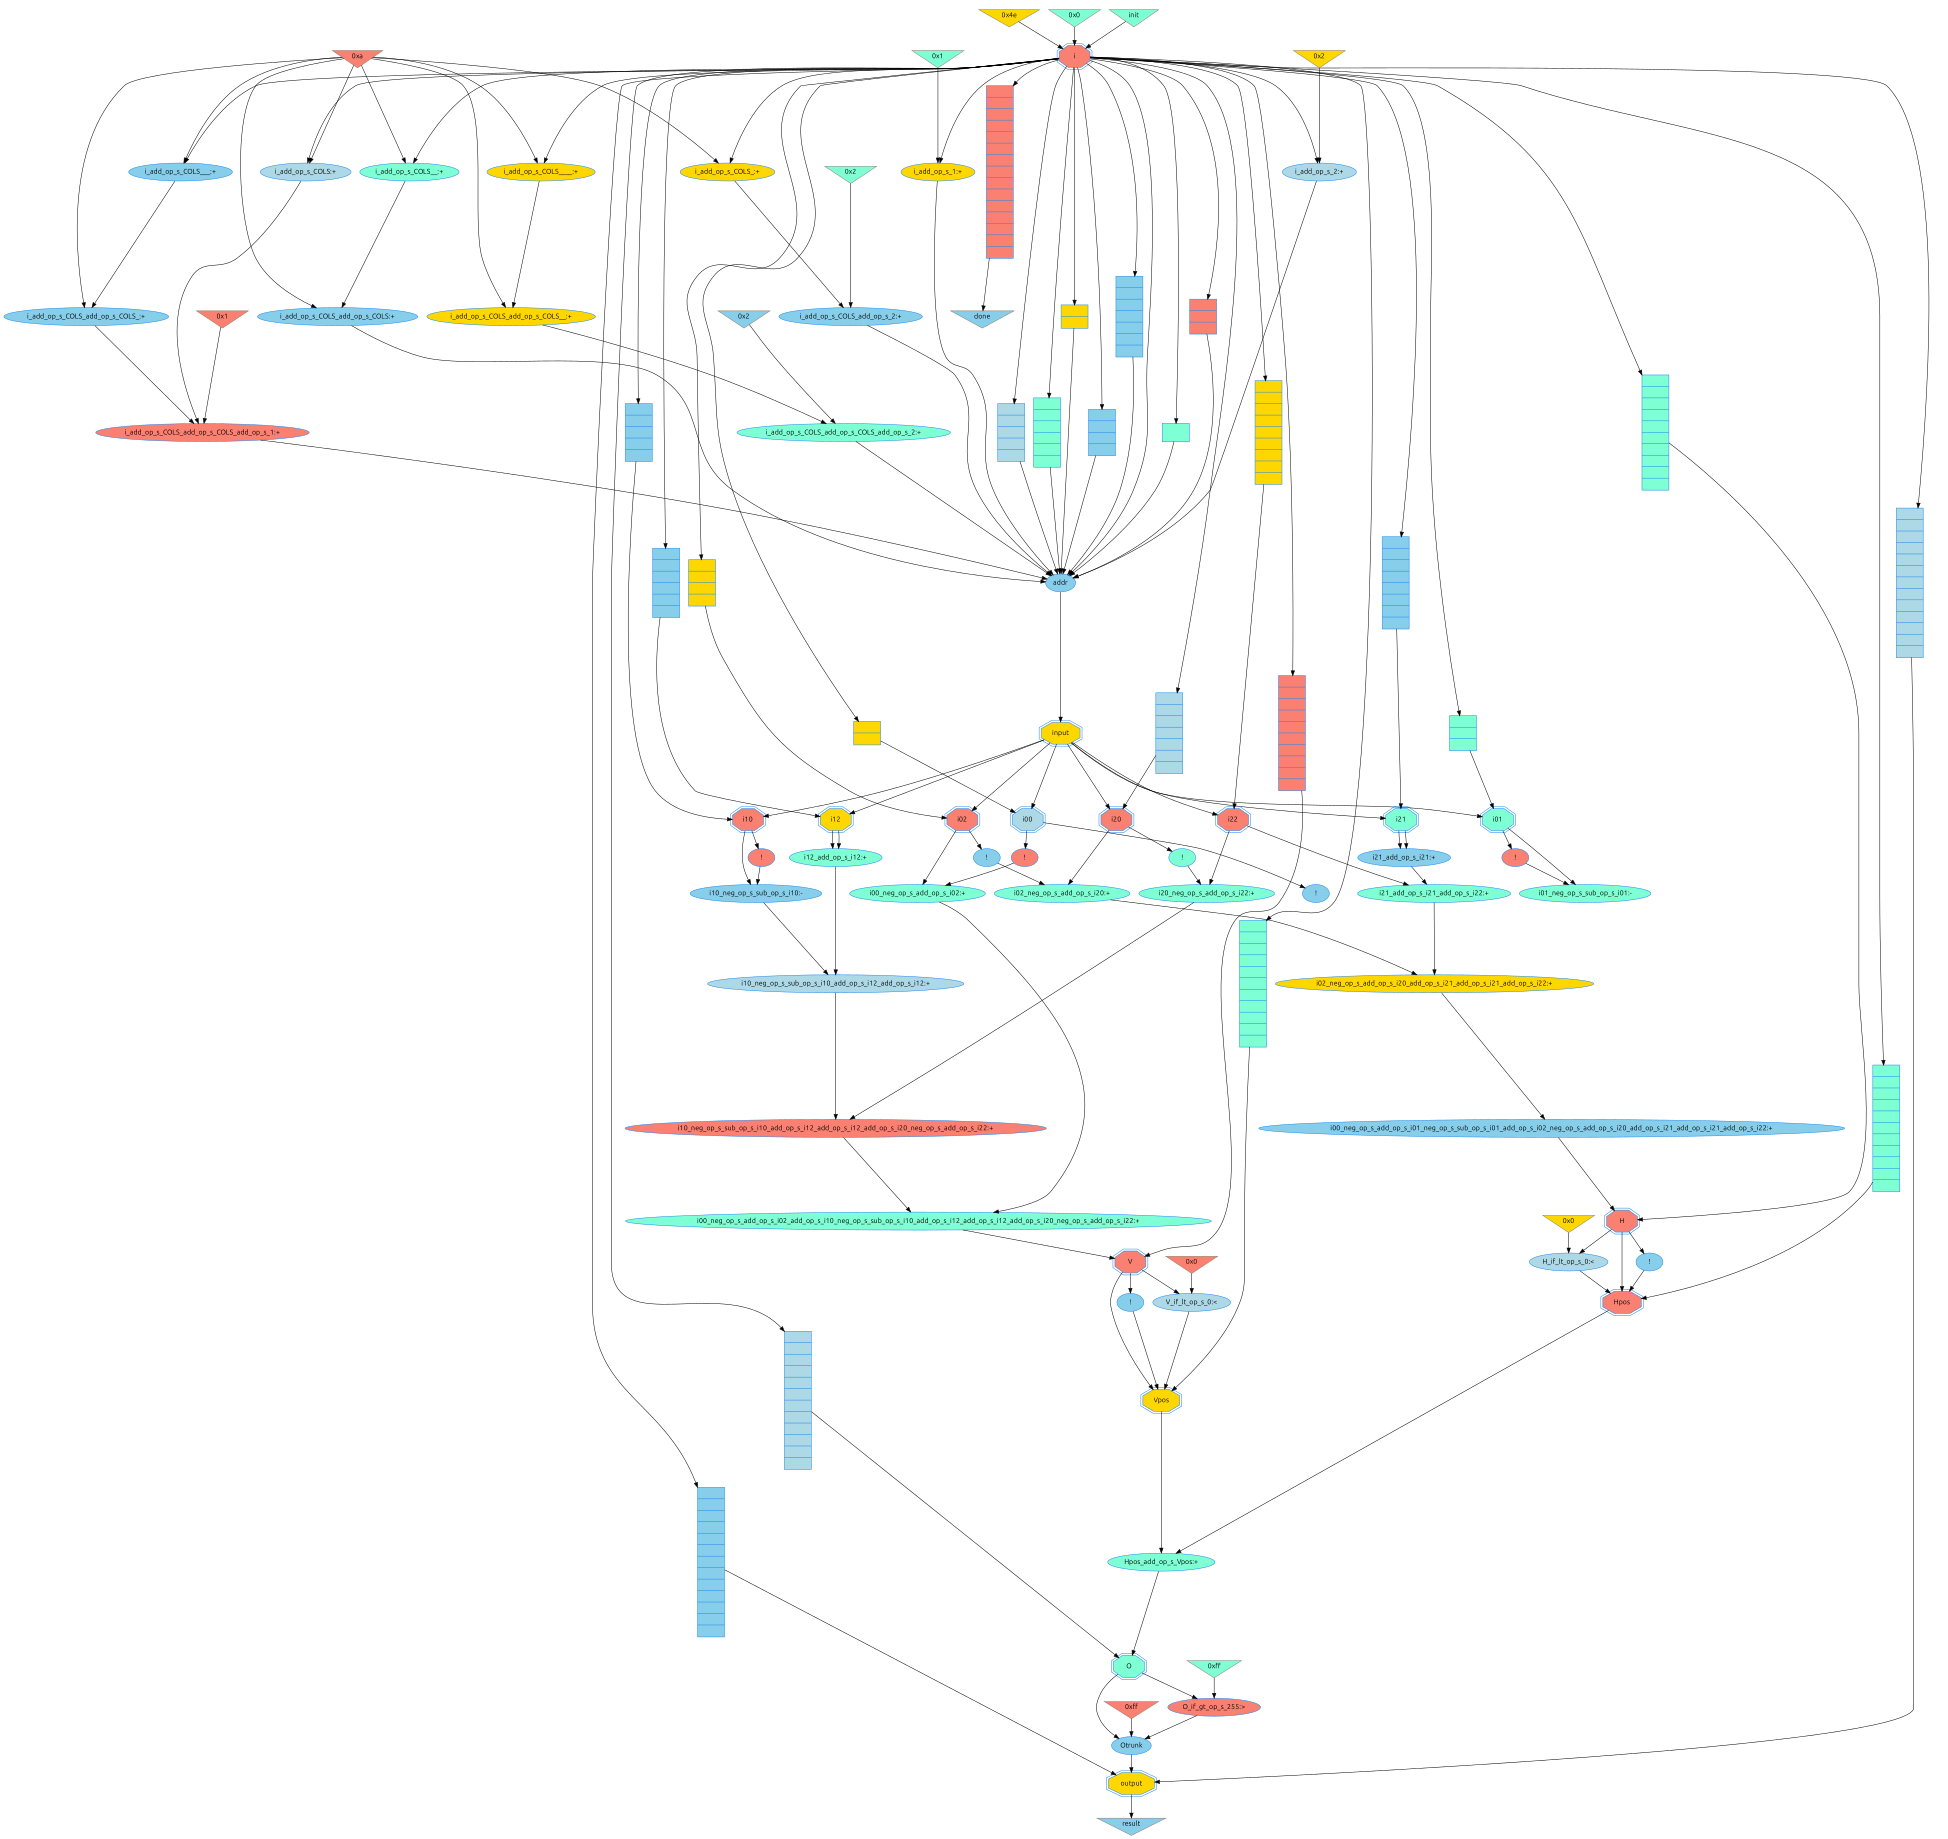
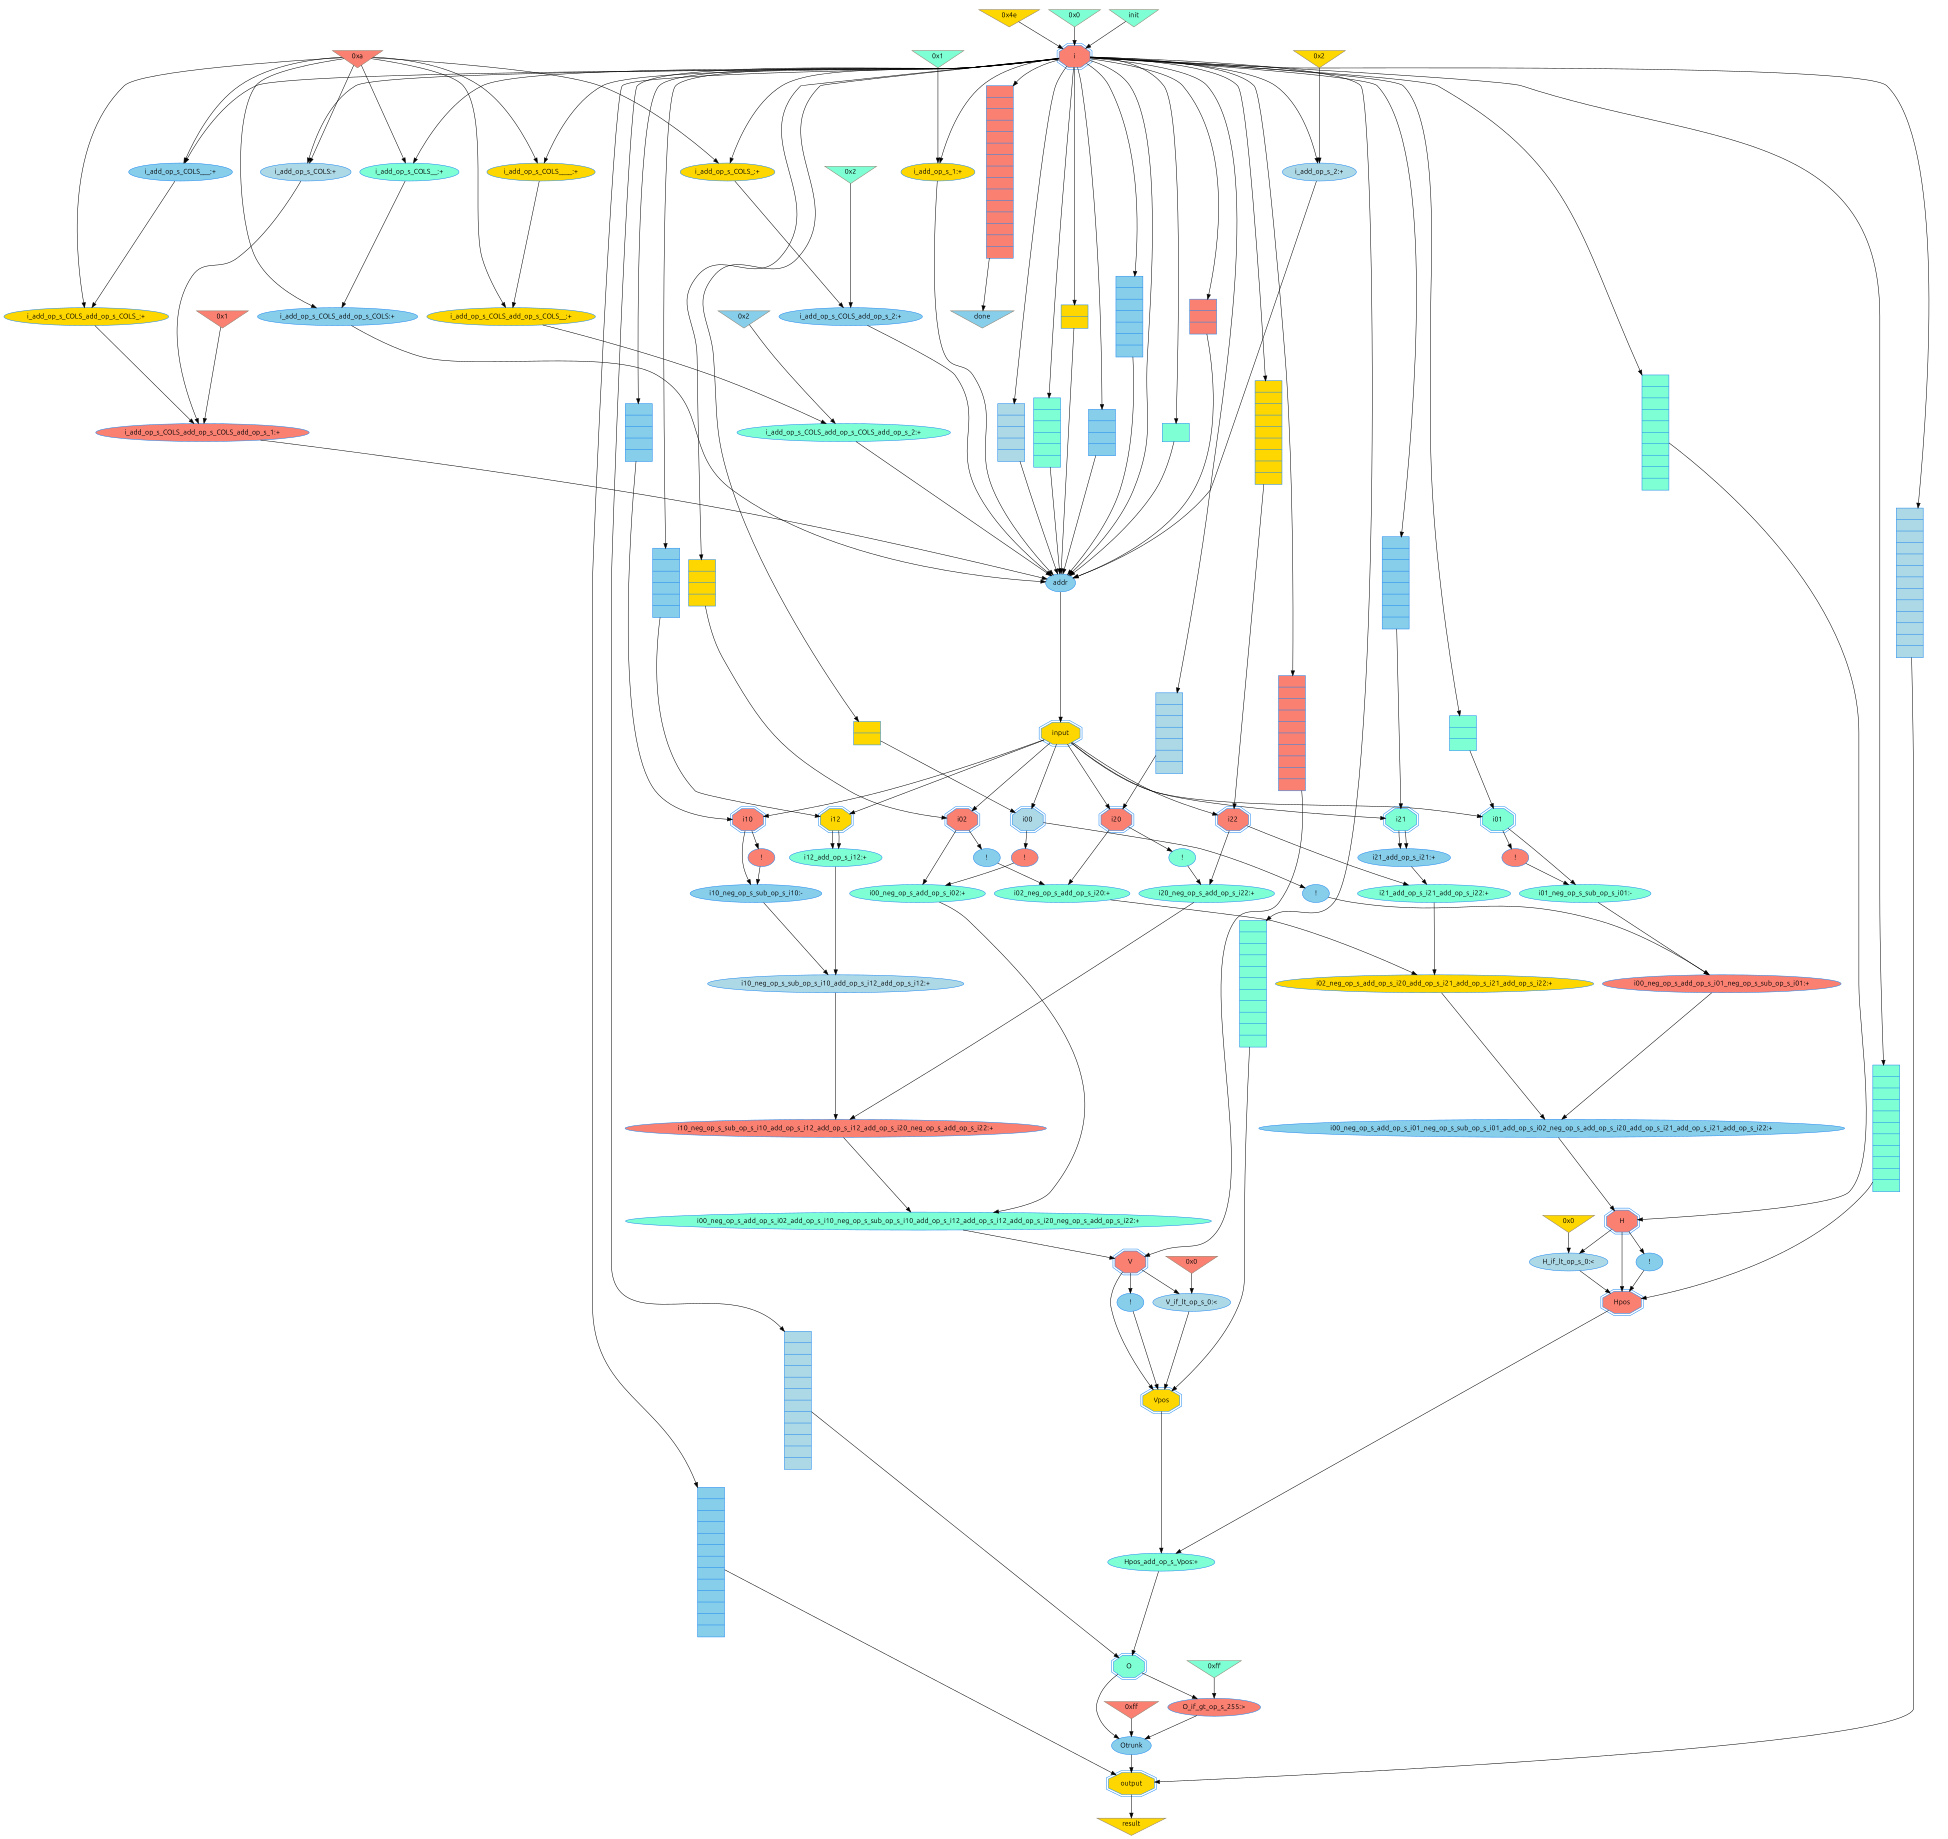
(86, 317) -> (86, 317)
none -> (1722, 984)
(1131, 1824) -> (1131, 1824)
